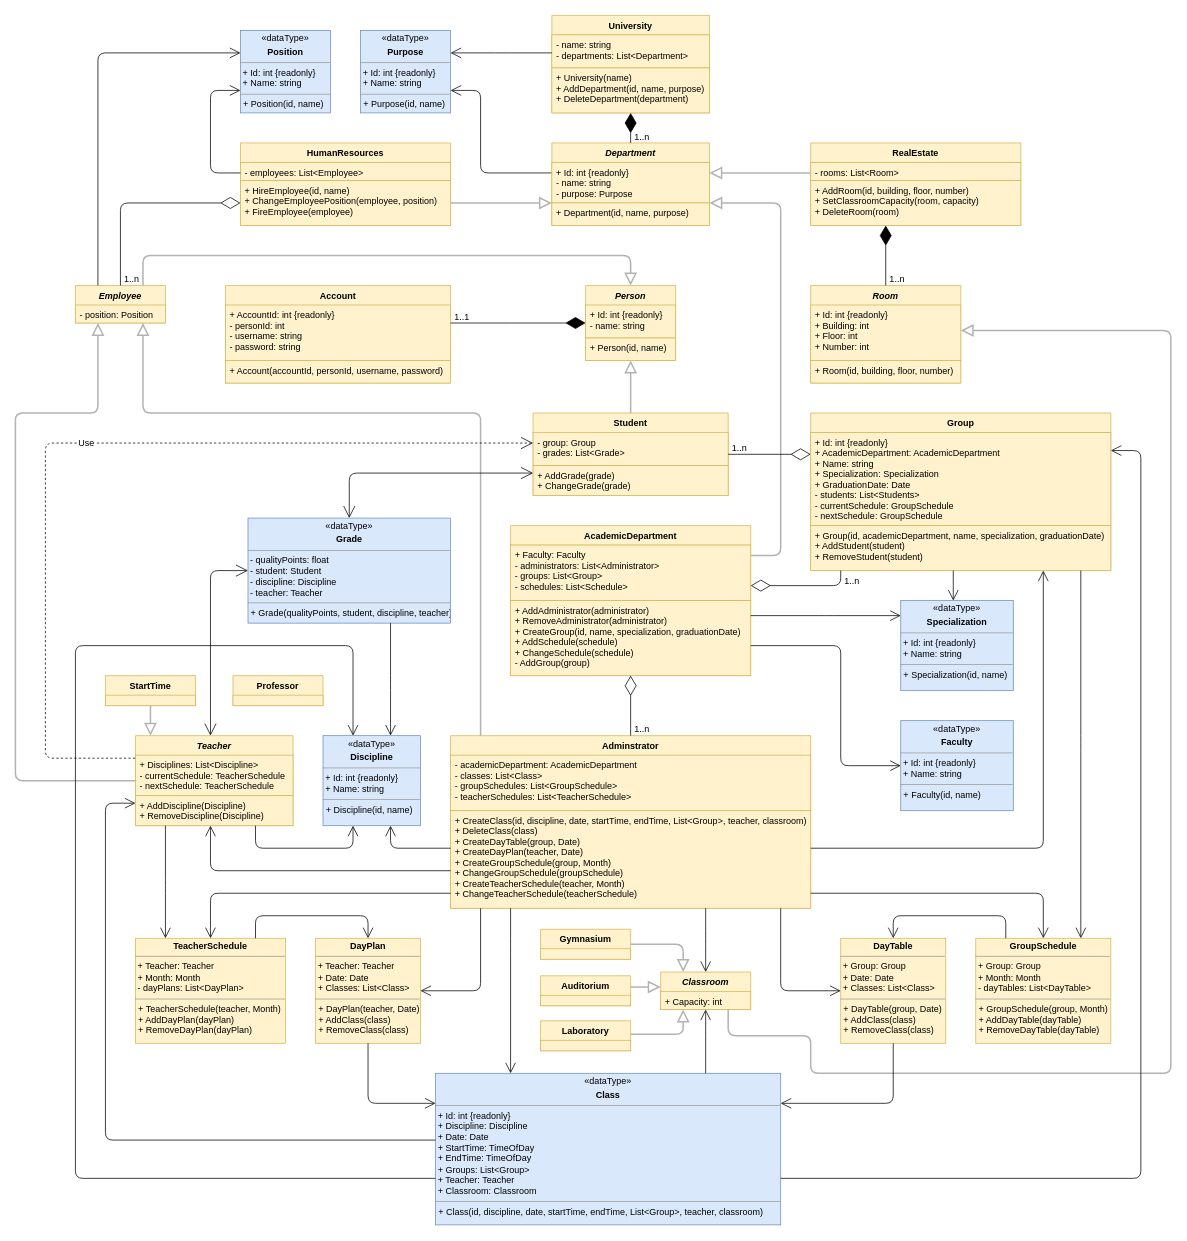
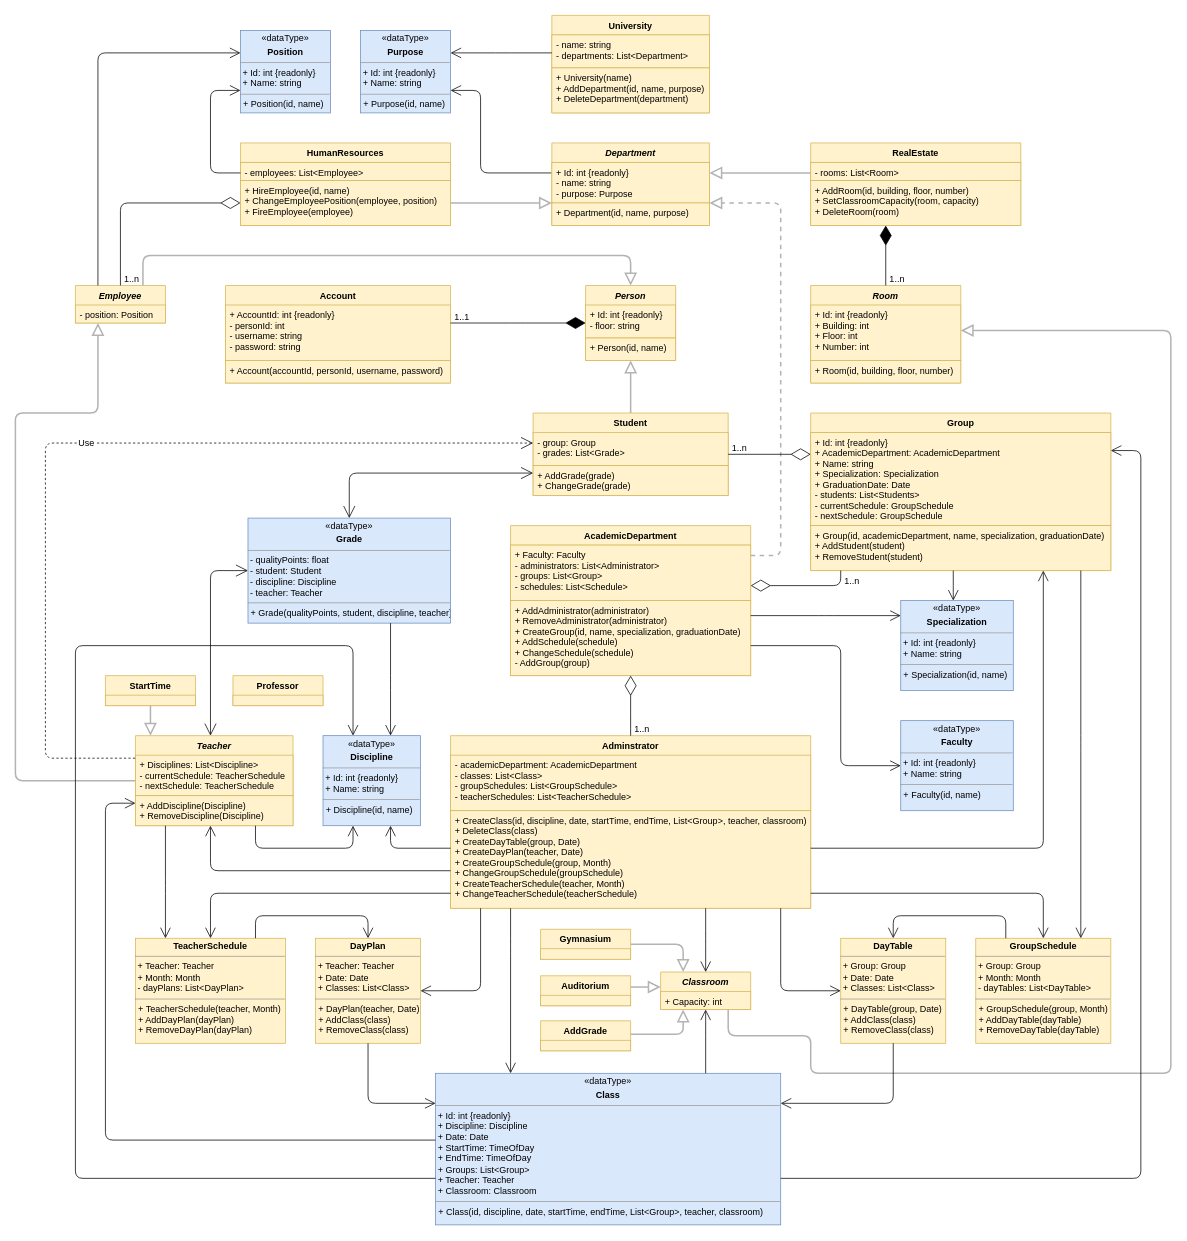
(630, 138) -> none
(633, 315) -> (633, 315)
(780, 365) -> (780, 365)
(435, 413) -> none
(585, 1031) -> (585, 1031)
